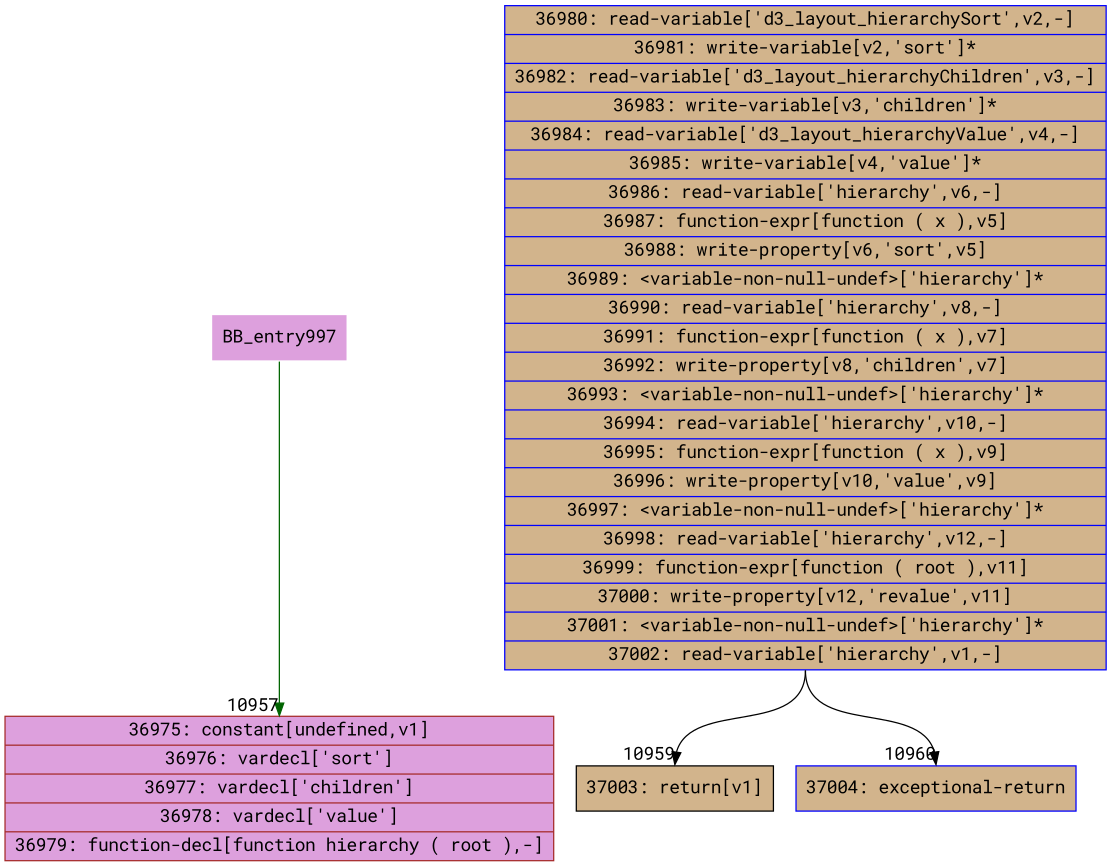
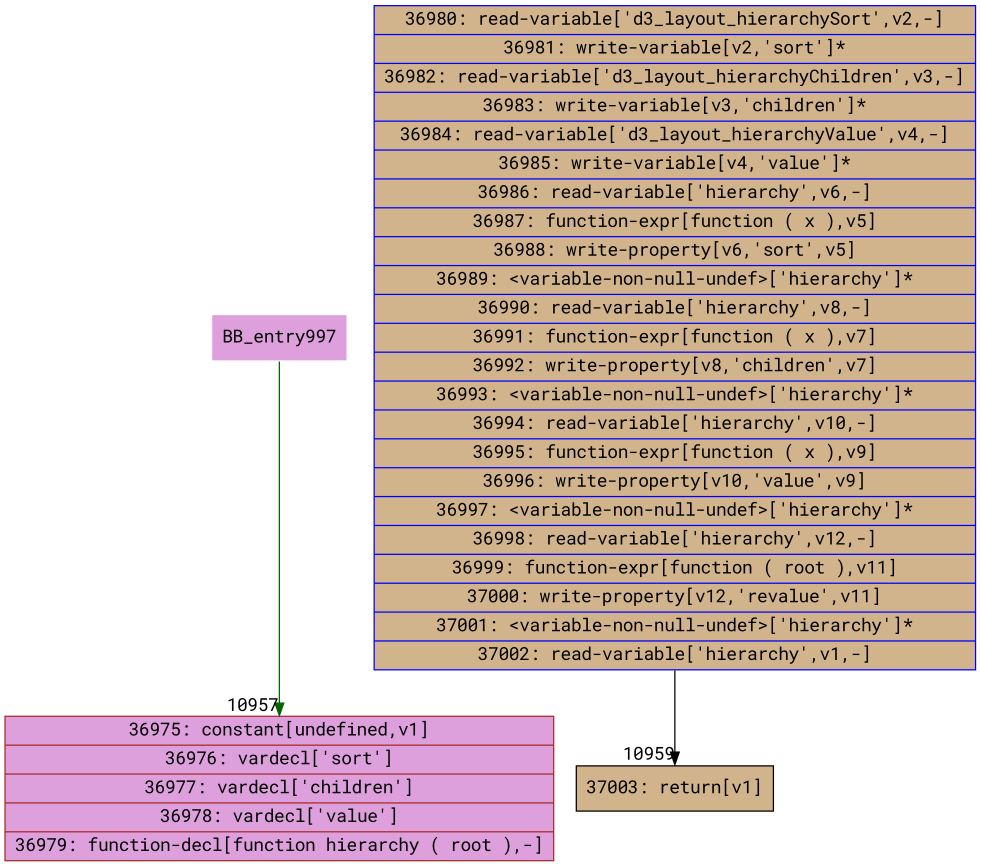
(936, 788) -> none
